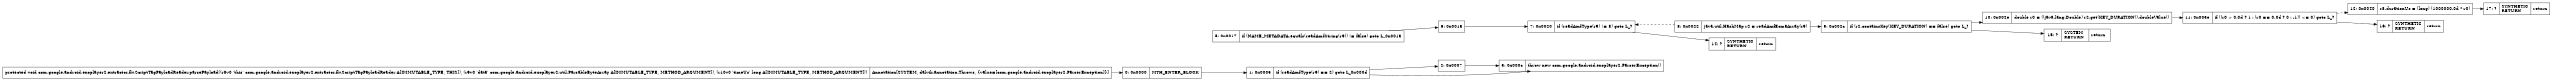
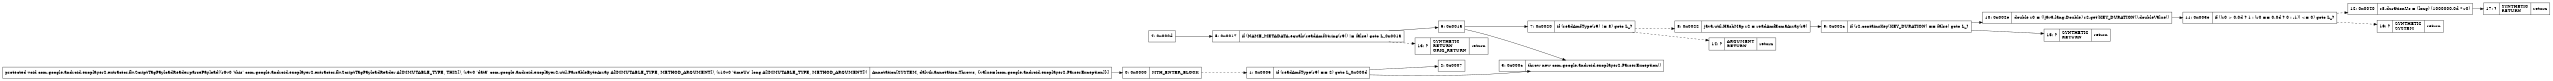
(2355, 23) -> (2355, 23)
(1656, 25) -> (1653, 29)
(2405, 28) -> (2405, 28)
(2074, 33) -> (2075, 33)
none -> (1162, 36)
(1669, 36) -> (1669, 36)
(1740, 42) -> (1741, 42)
none -> (1452, 46)
(1481, 66) -> (1514, 43)
(1223, 73) -> (1223, 73)
